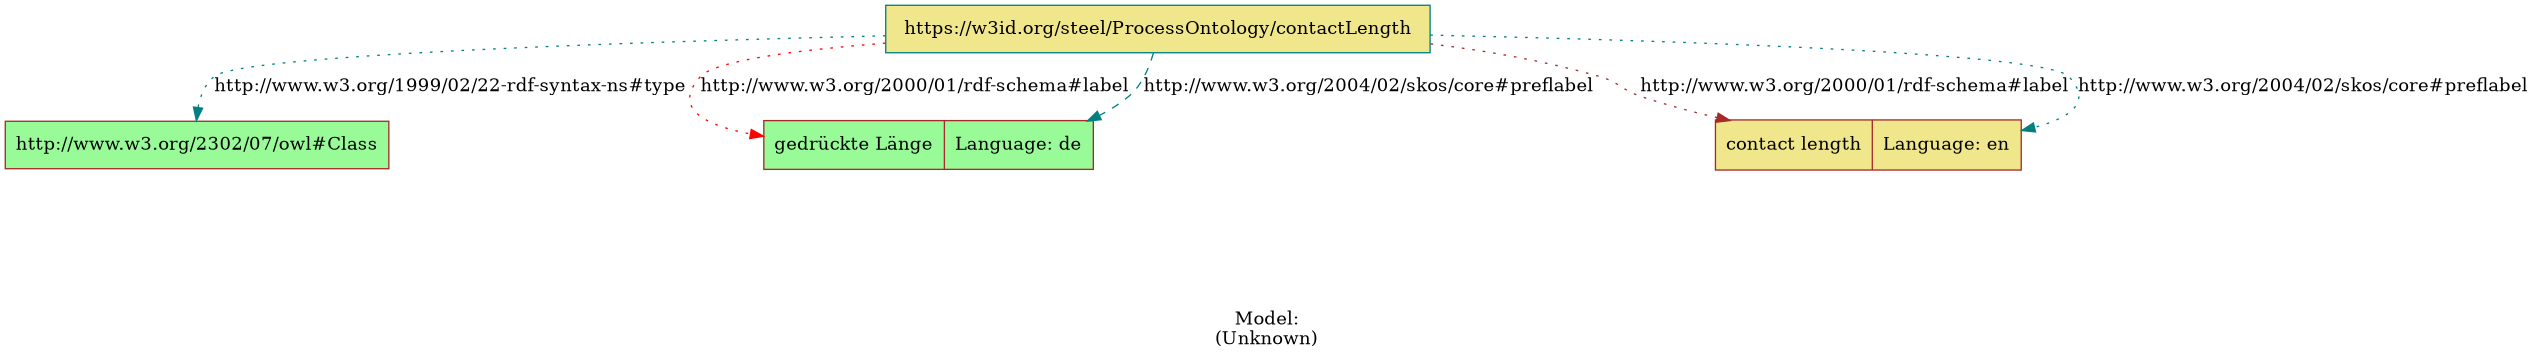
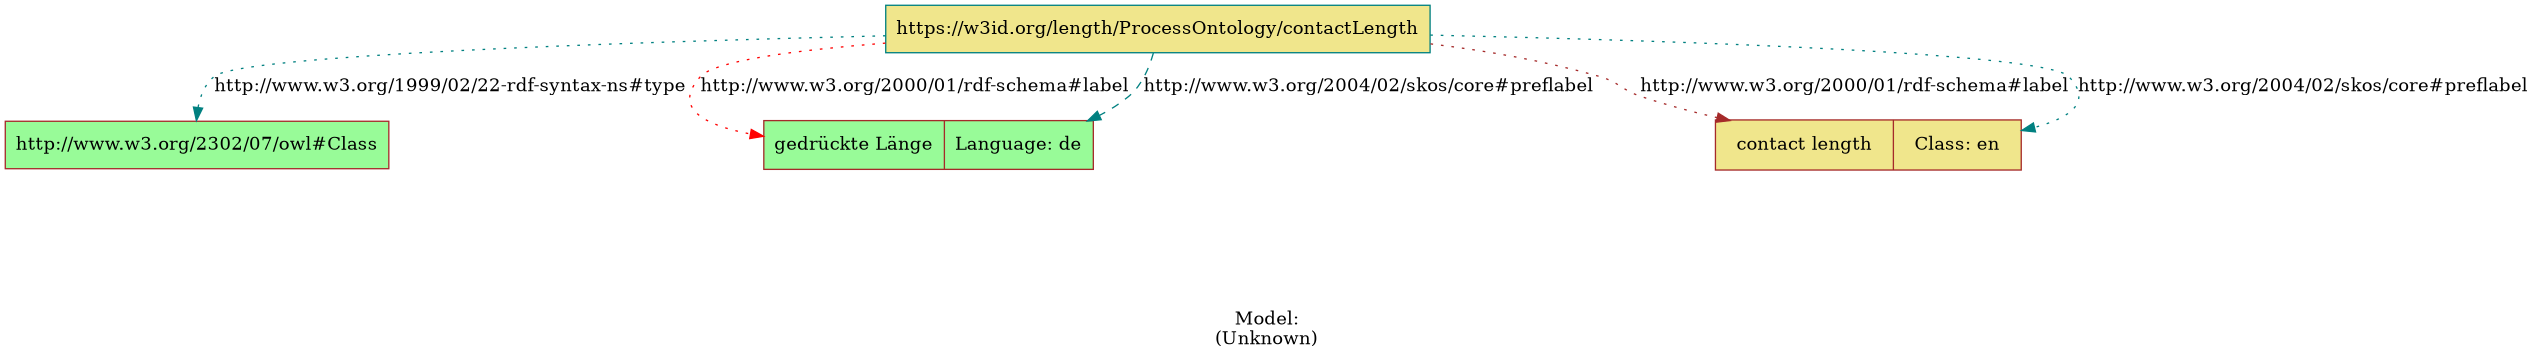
(1158, 29) -> (1158, 29)
(1947, 144) -> (1957, 144)
